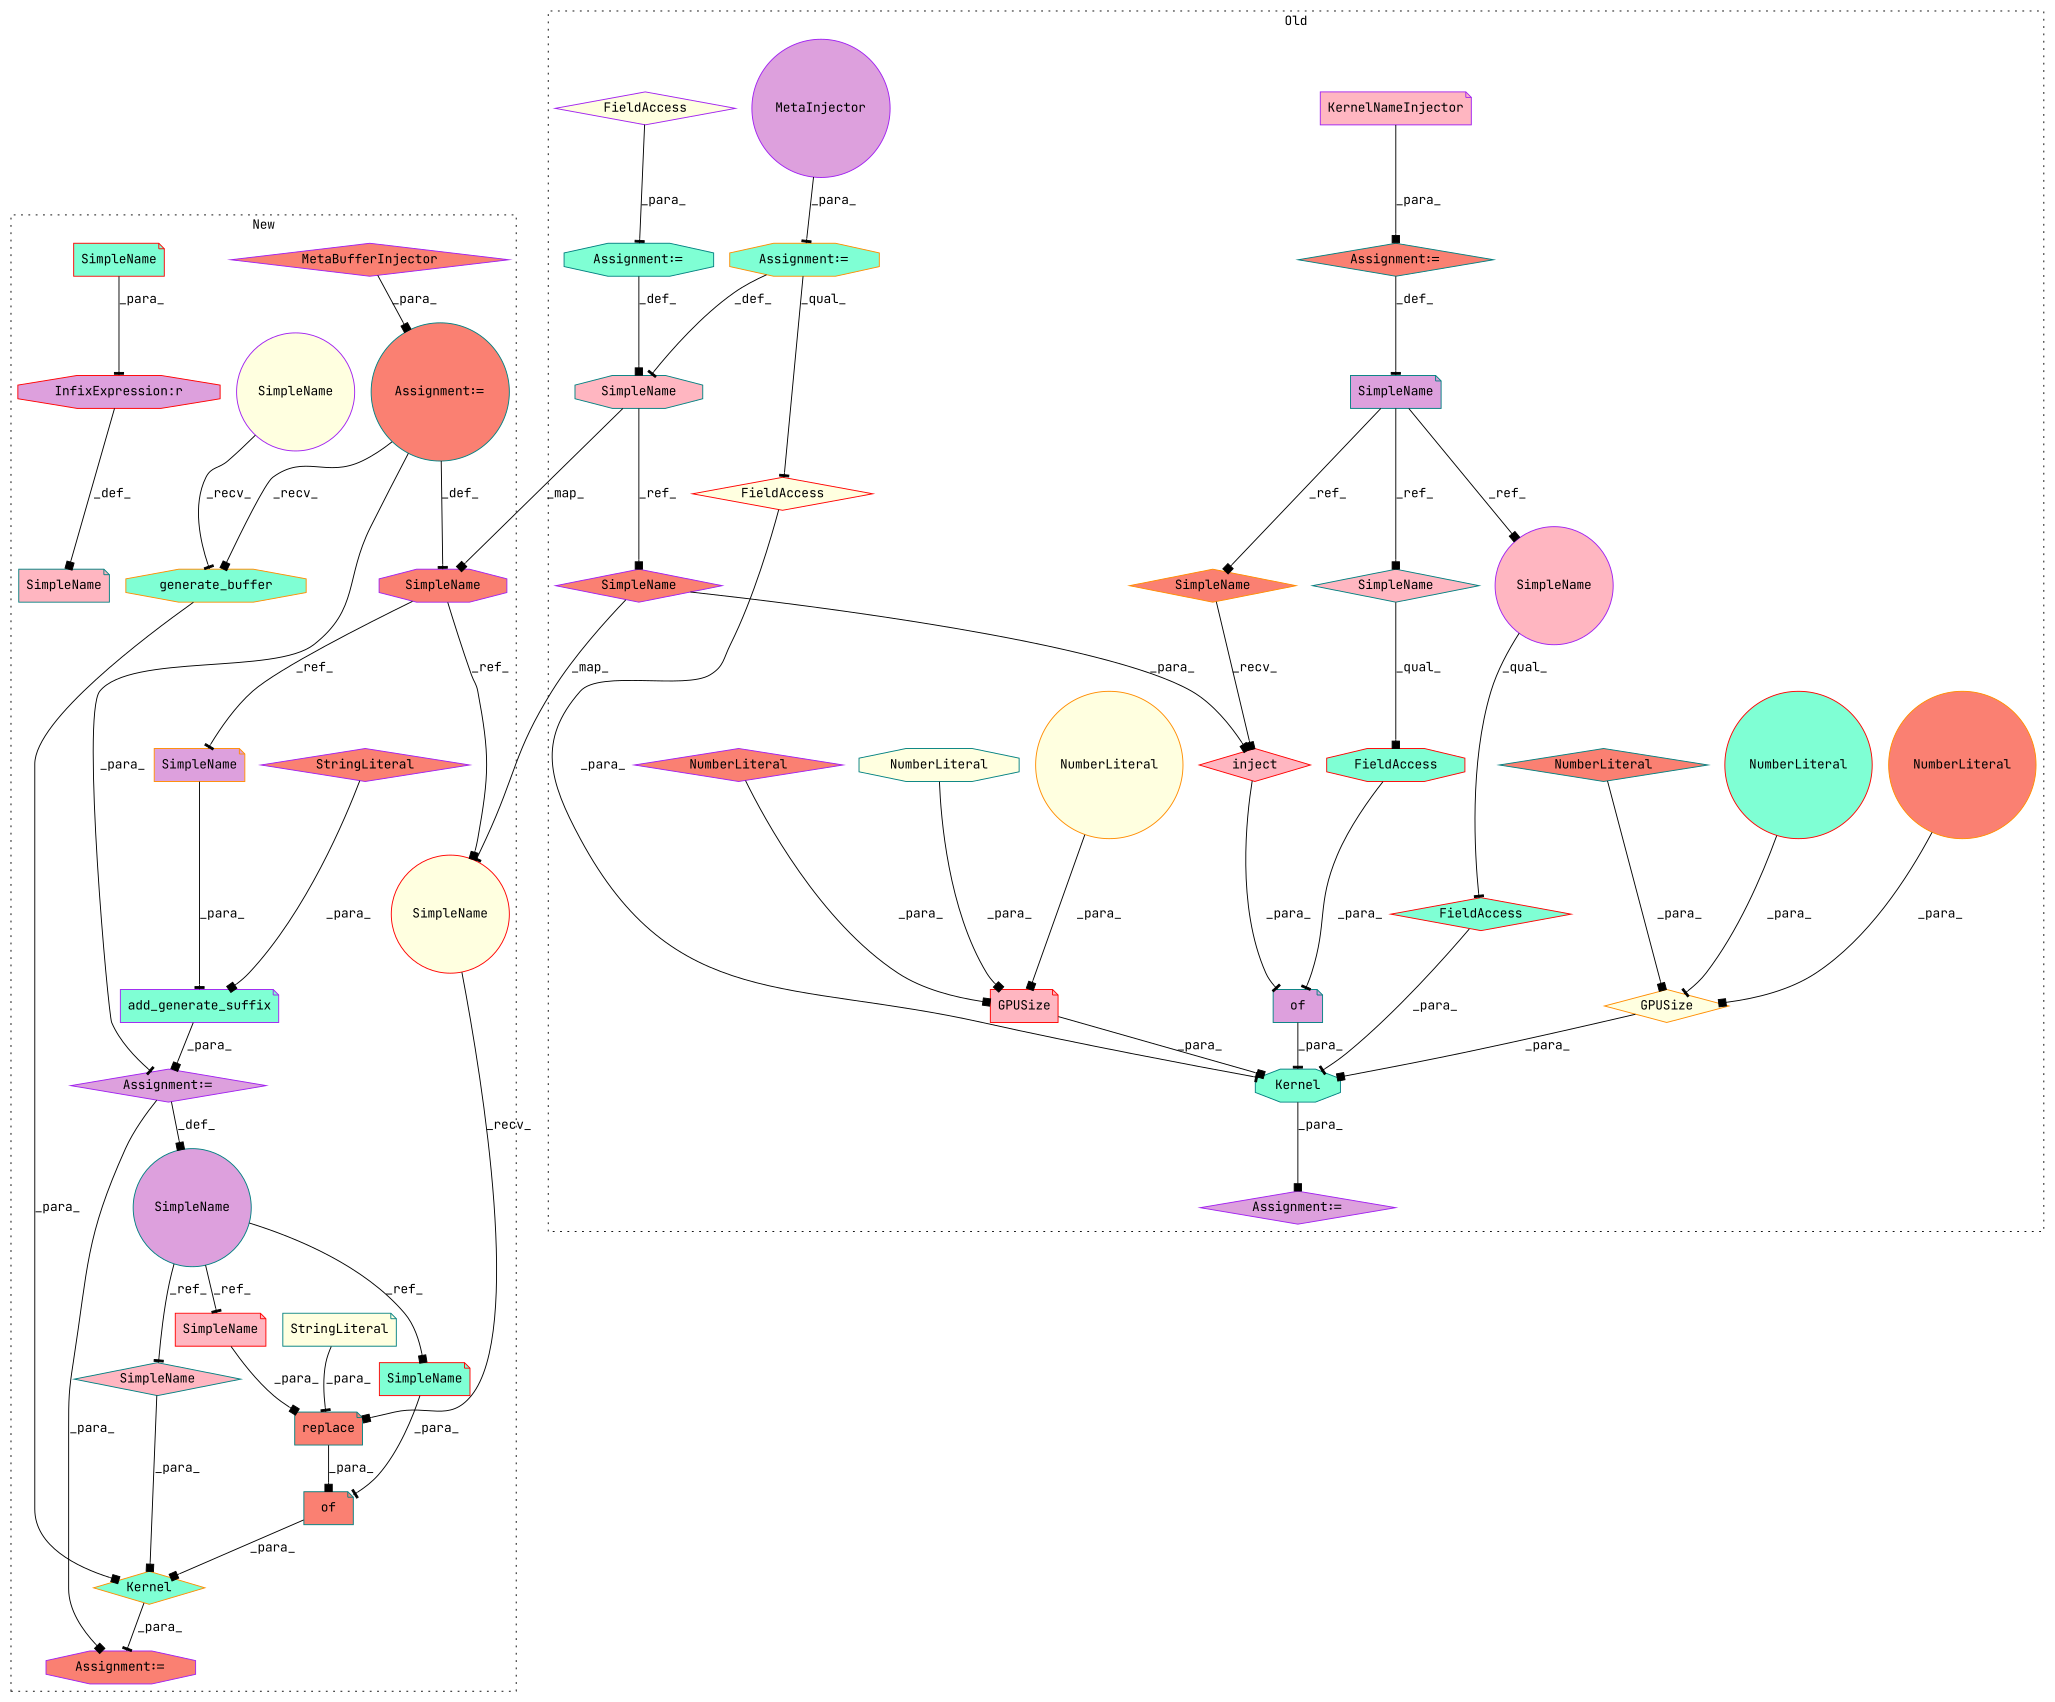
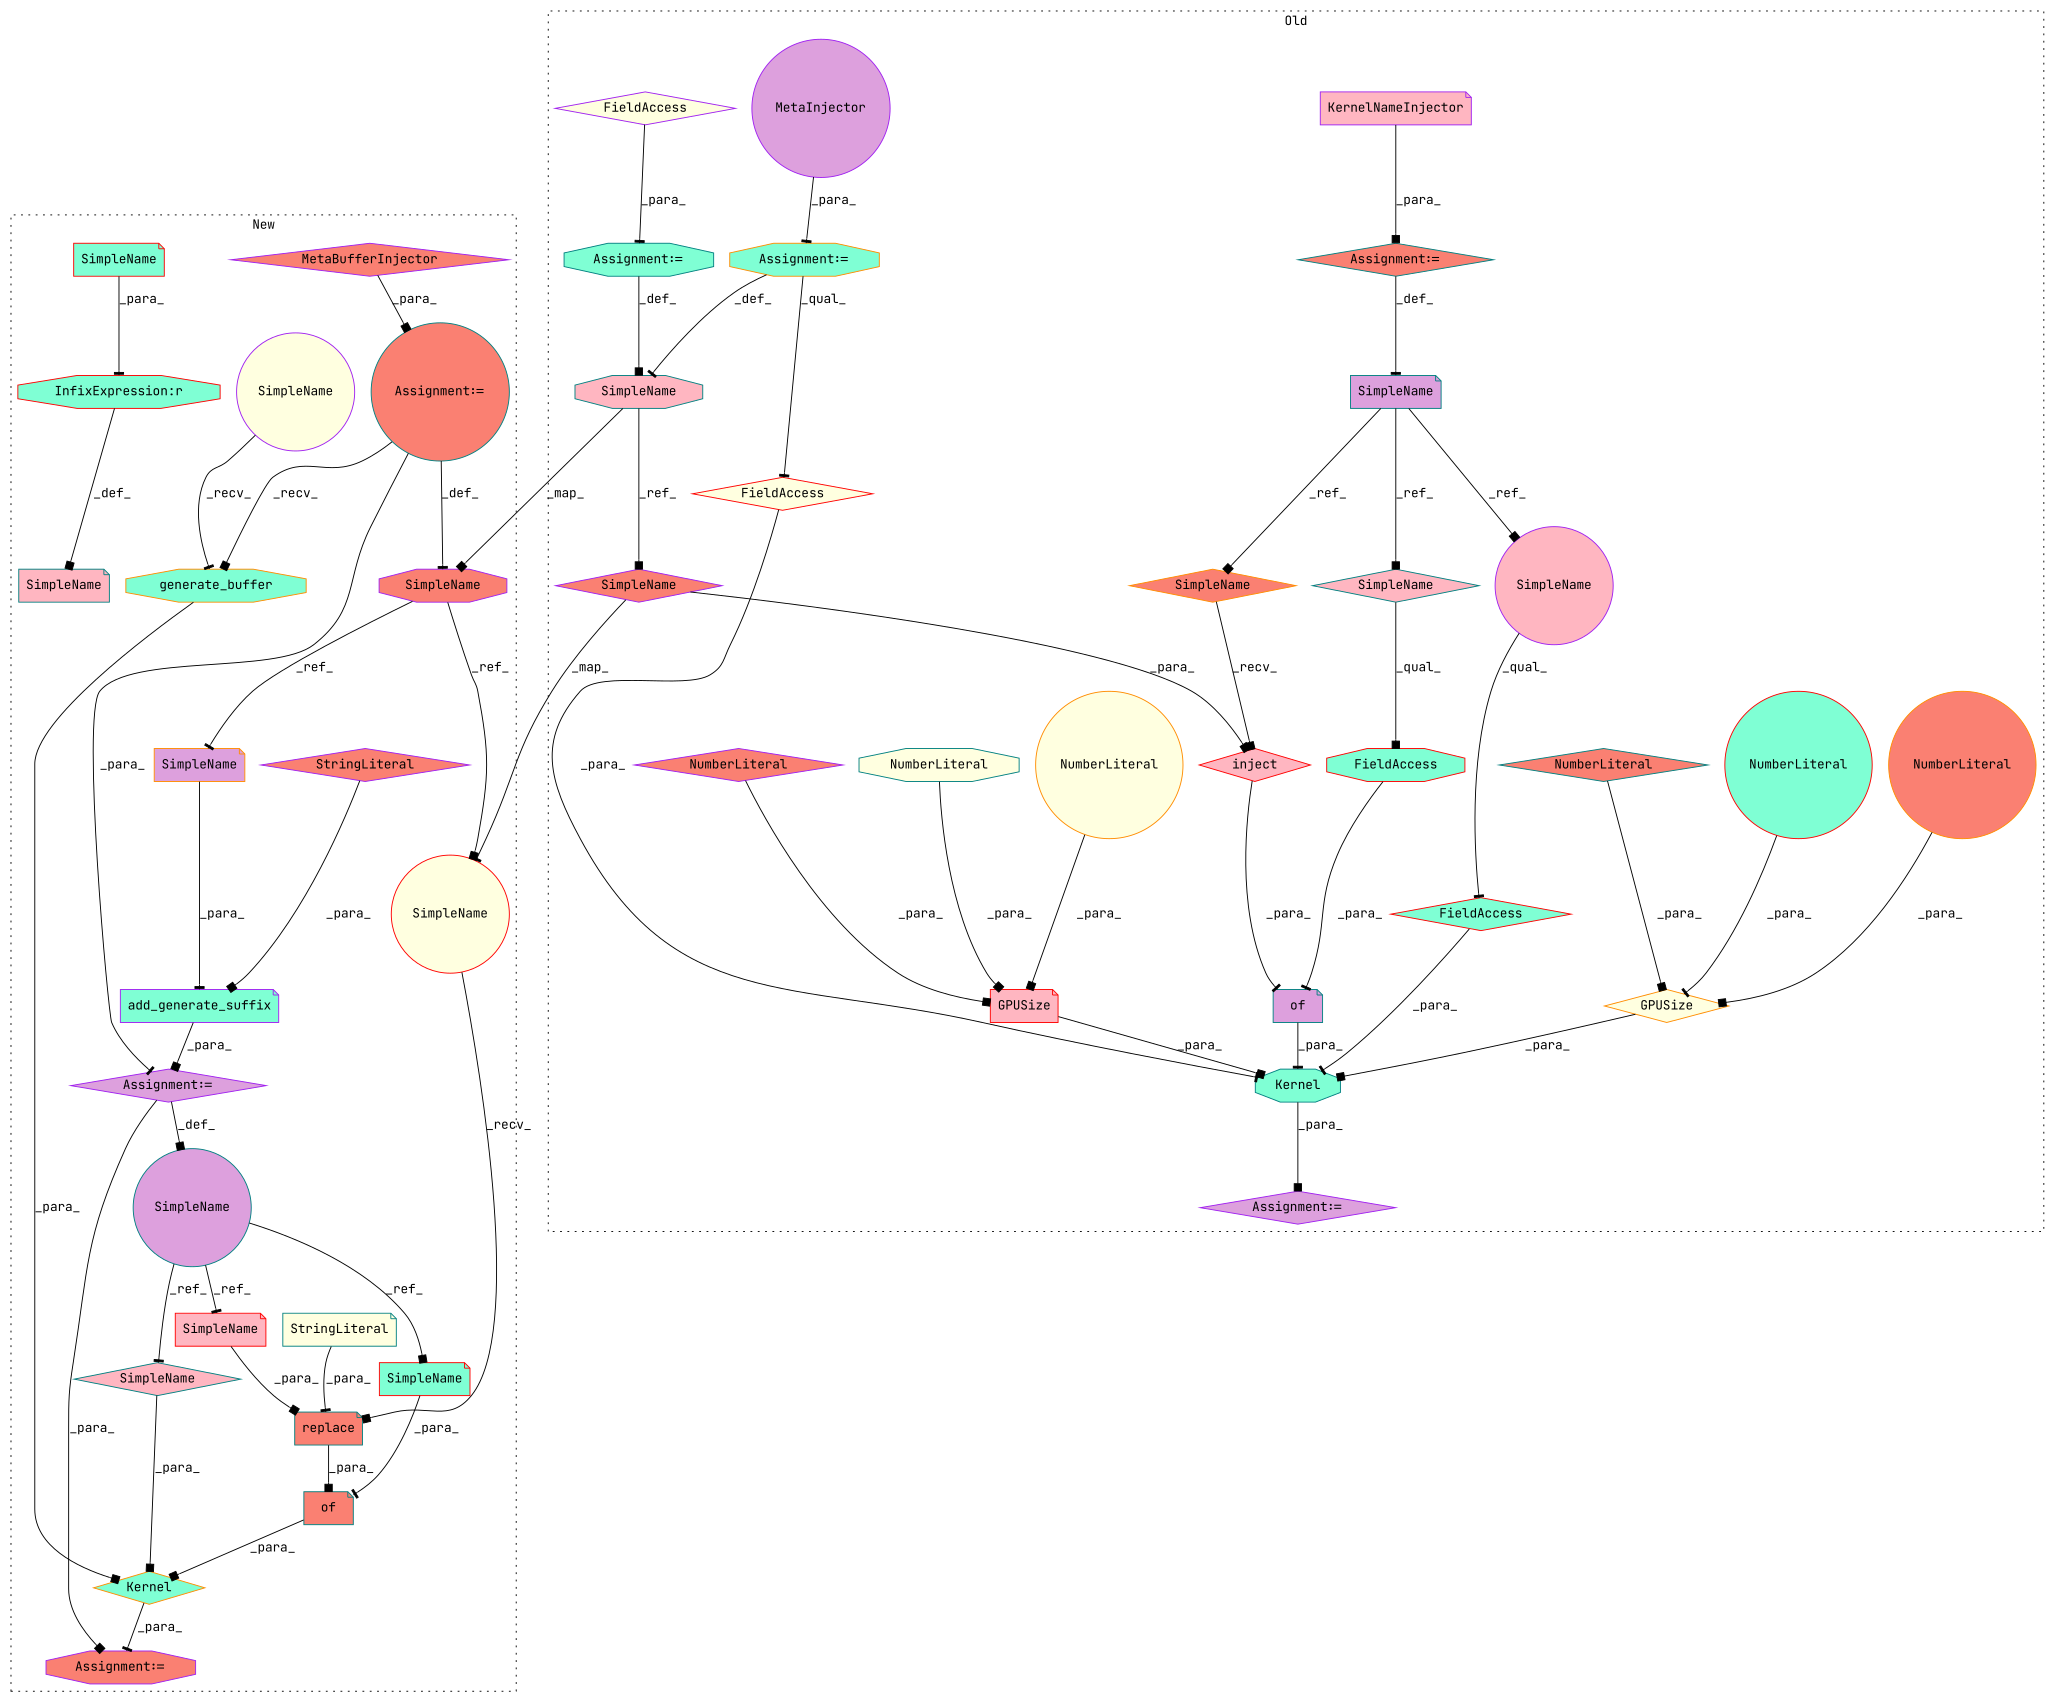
(119, 392) -> (119, 392)
